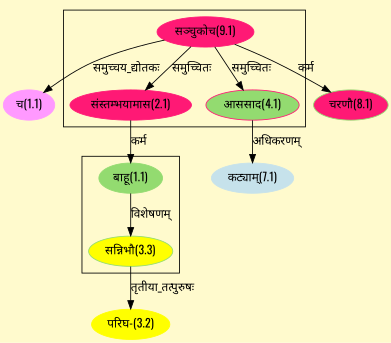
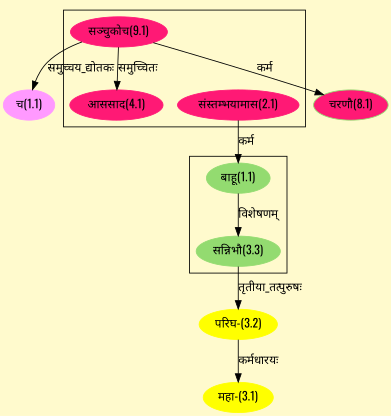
(171, 65) -> none
(253, 105) -> (116, 105)
(253, 178) -> none
(131, 251) -> (238, 251)
none -> (238, 397)
